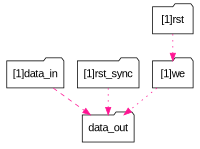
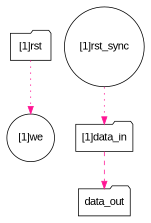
(108, 74) -> (104, 47)
(173, 74) -> (31, 138)
(108, 98) -> (104, 102)
(143, 99) -> none
